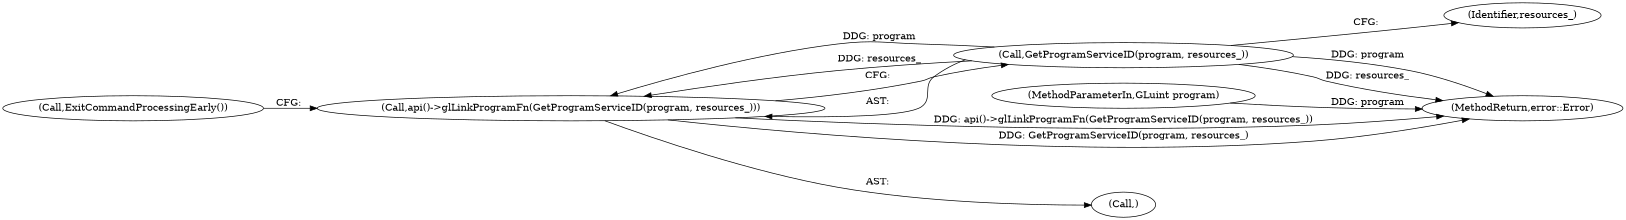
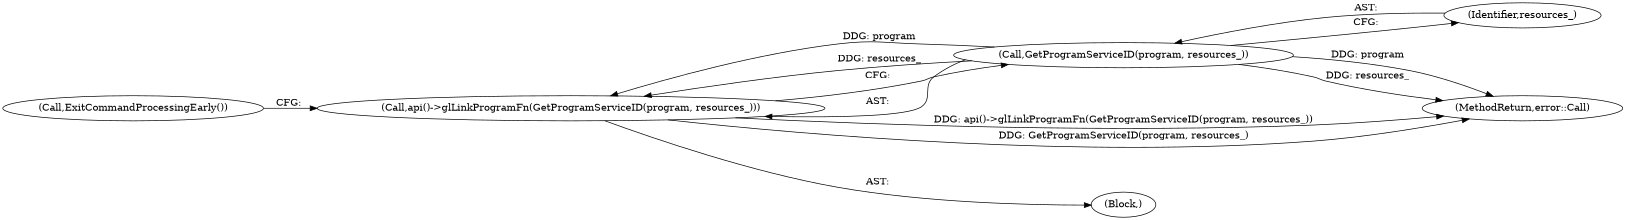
none -> (1313, 19)
(1124, 96) -> none
(1522, 108) -> (1522, 108)
(1124, 205) -> (1124, 205)
